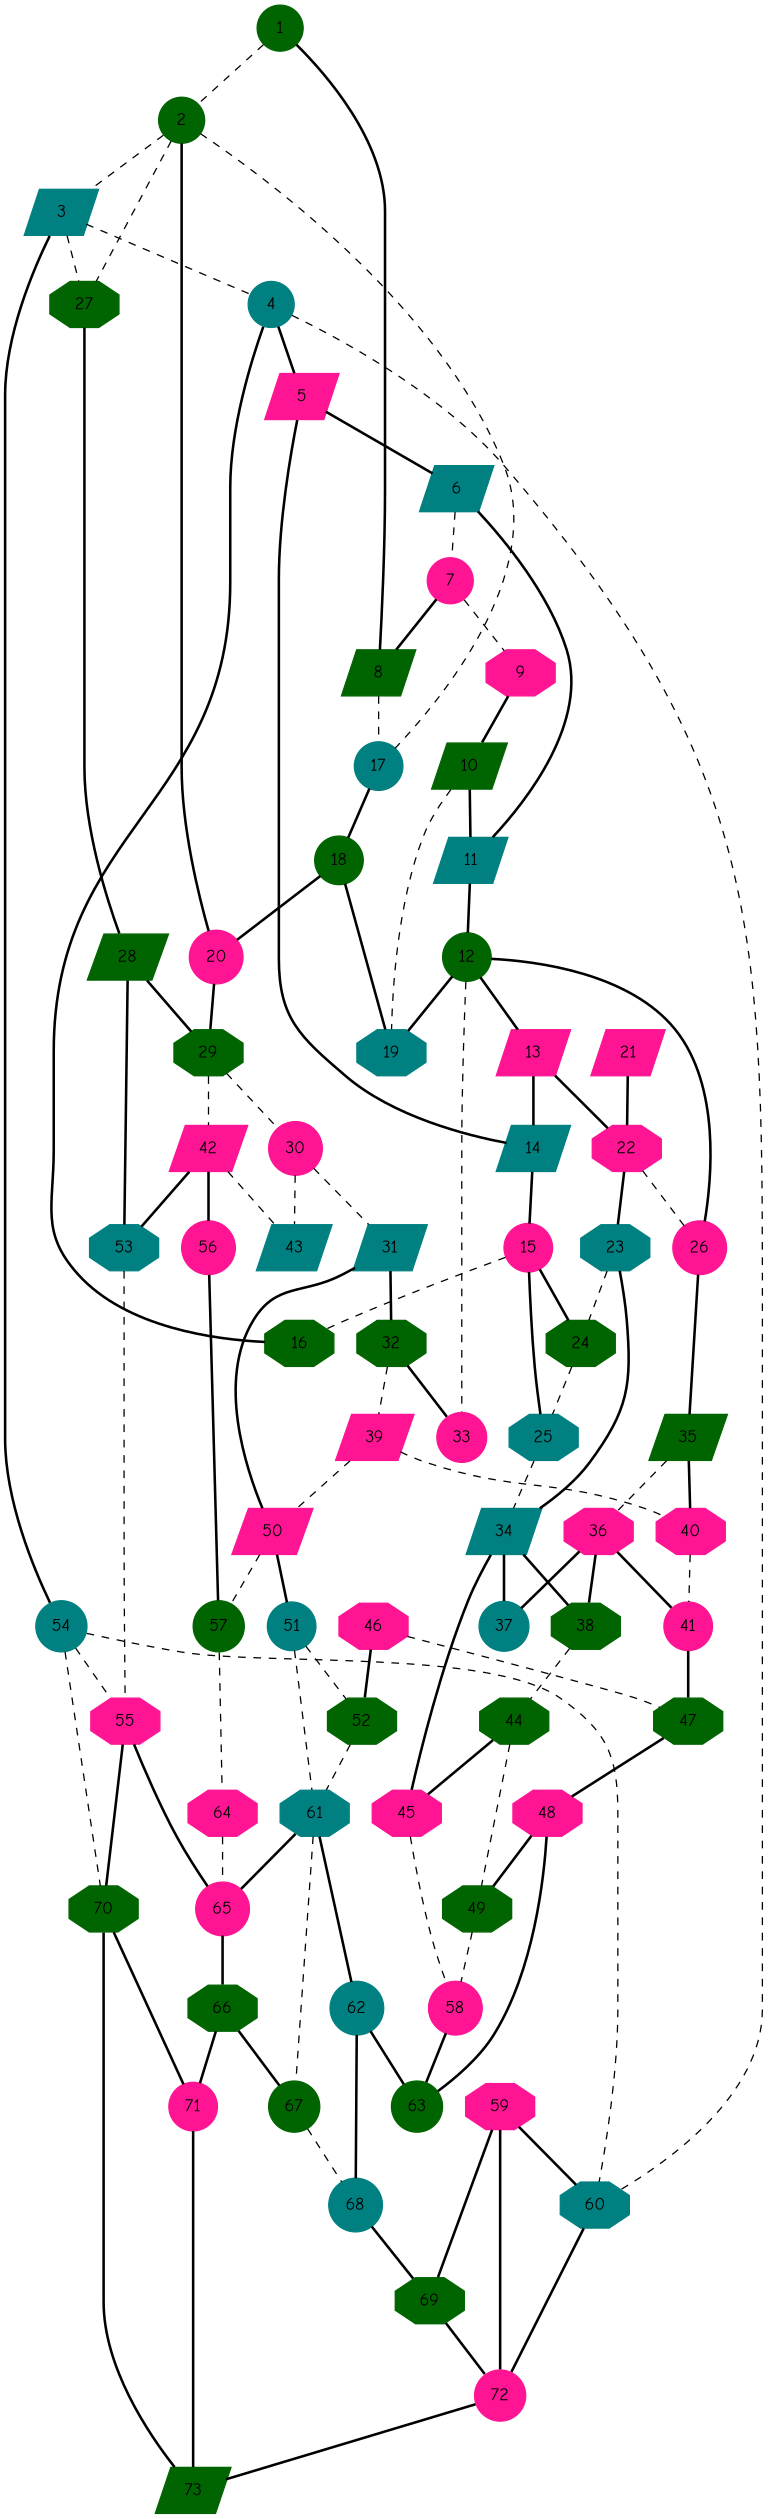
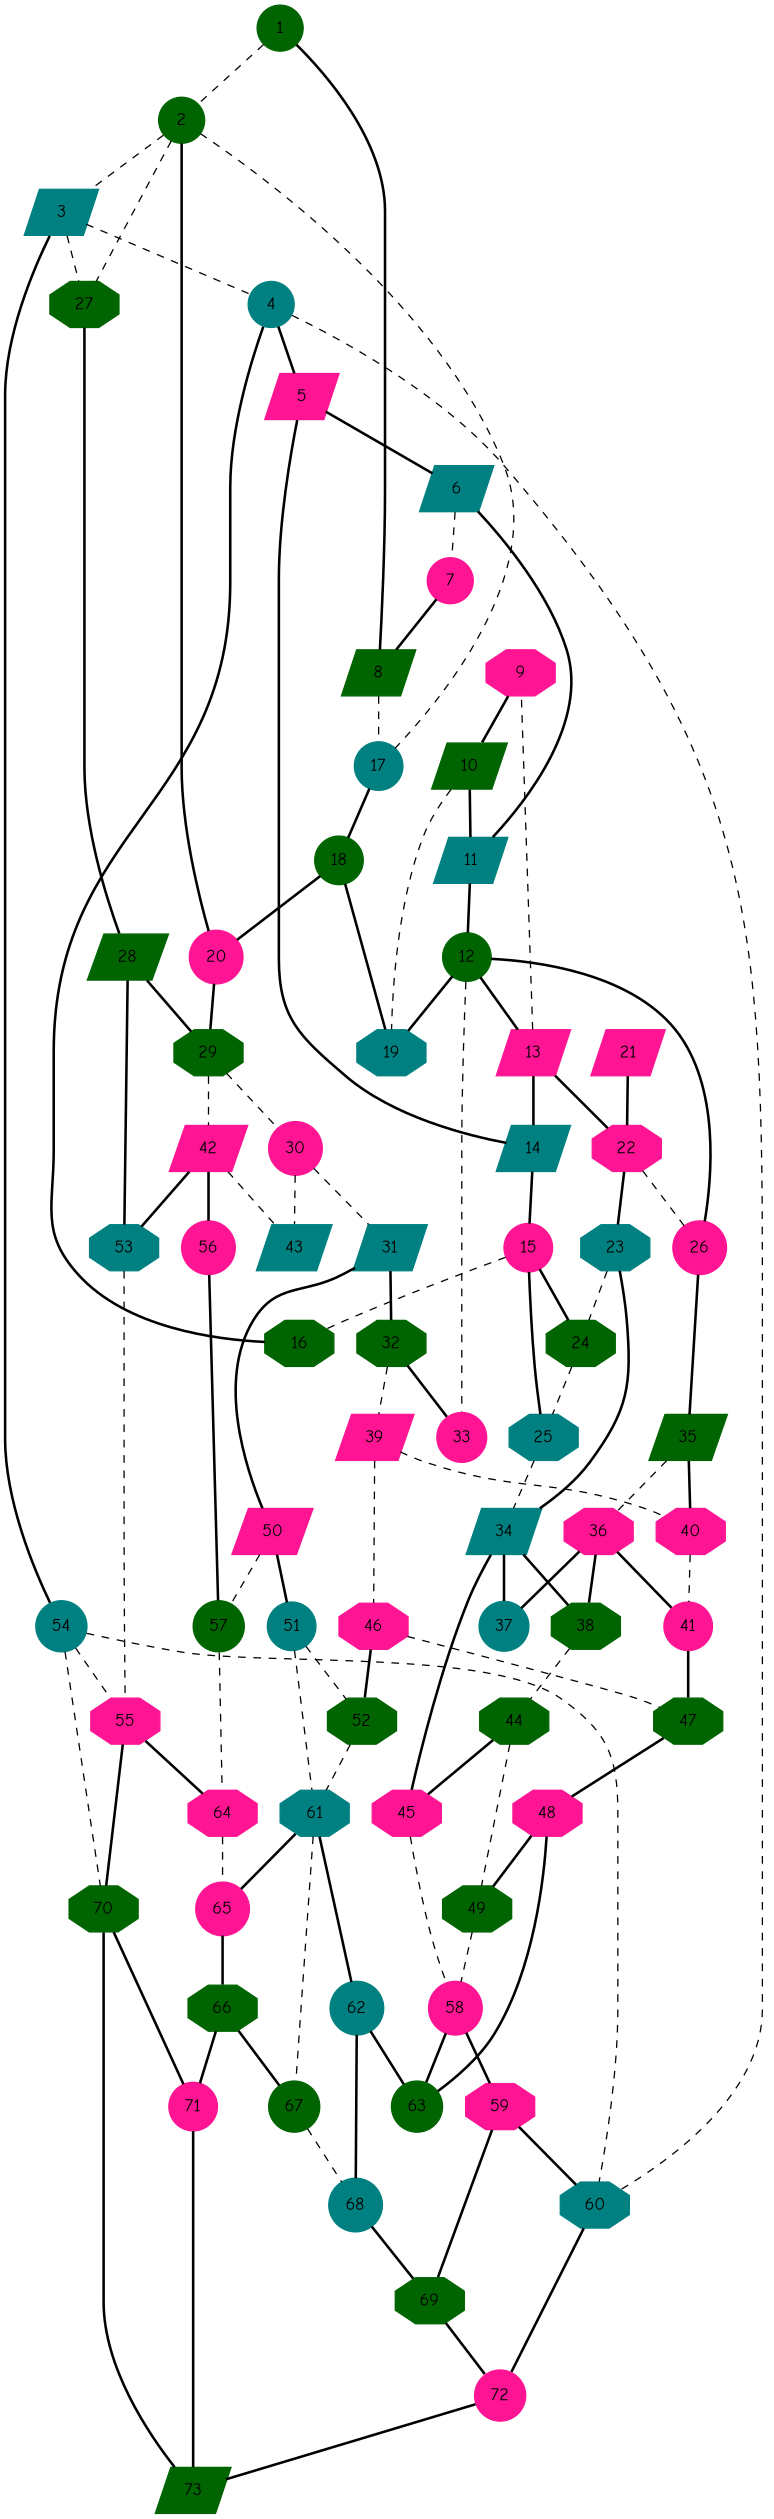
(478, 618) -> (527, 863)
(324, 1485) -> (374, 1532)
(167, 1817) -> (174, 1767)
(500, 2250) -> (481, 2064)
